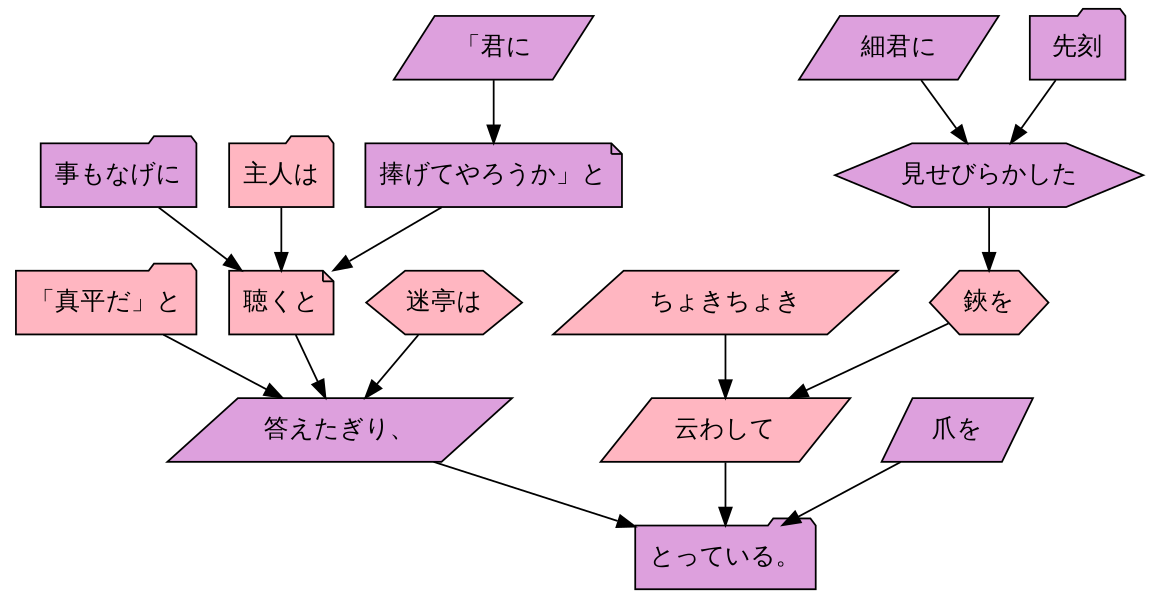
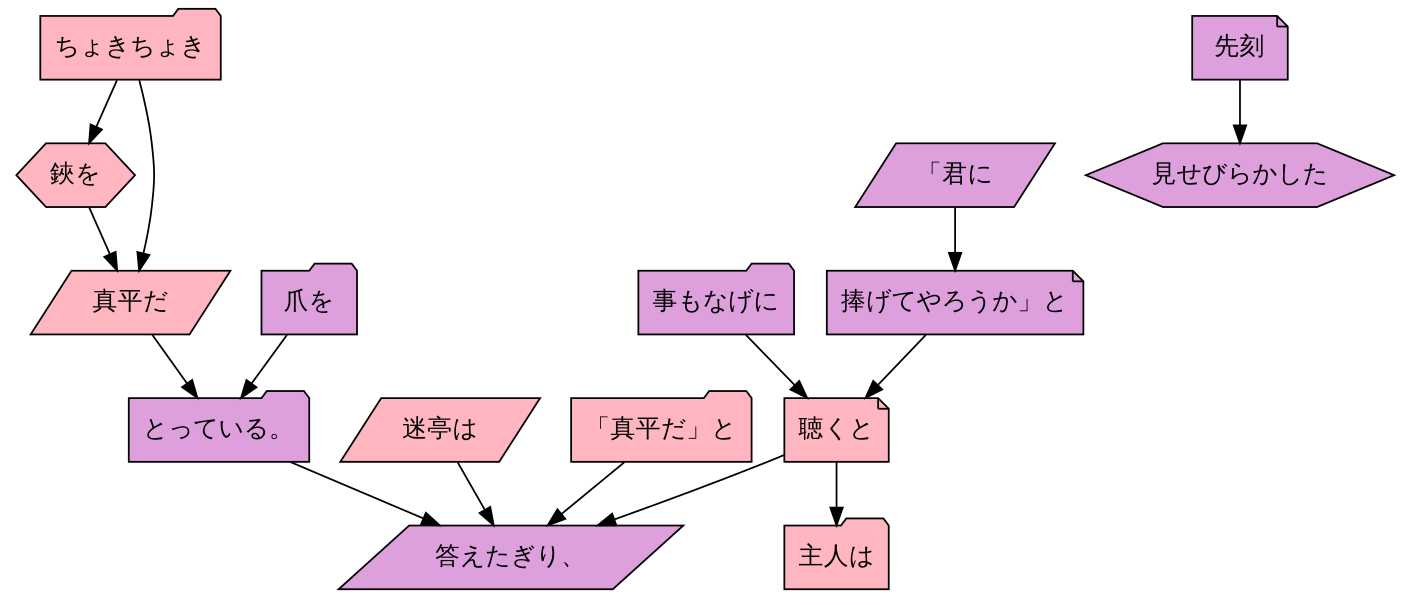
(899, 48) -> none
(1078, 48) -> (1240, 48)
(281, 230) -> (837, 485)
(989, 230) -> (107, 104)
(444, 303) -> (440, 430)
(725, 303) -> (131, 48)
(725, 430) -> (131, 303)
(957, 430) -> (309, 303)
(526, 491) -> (357, 490)
